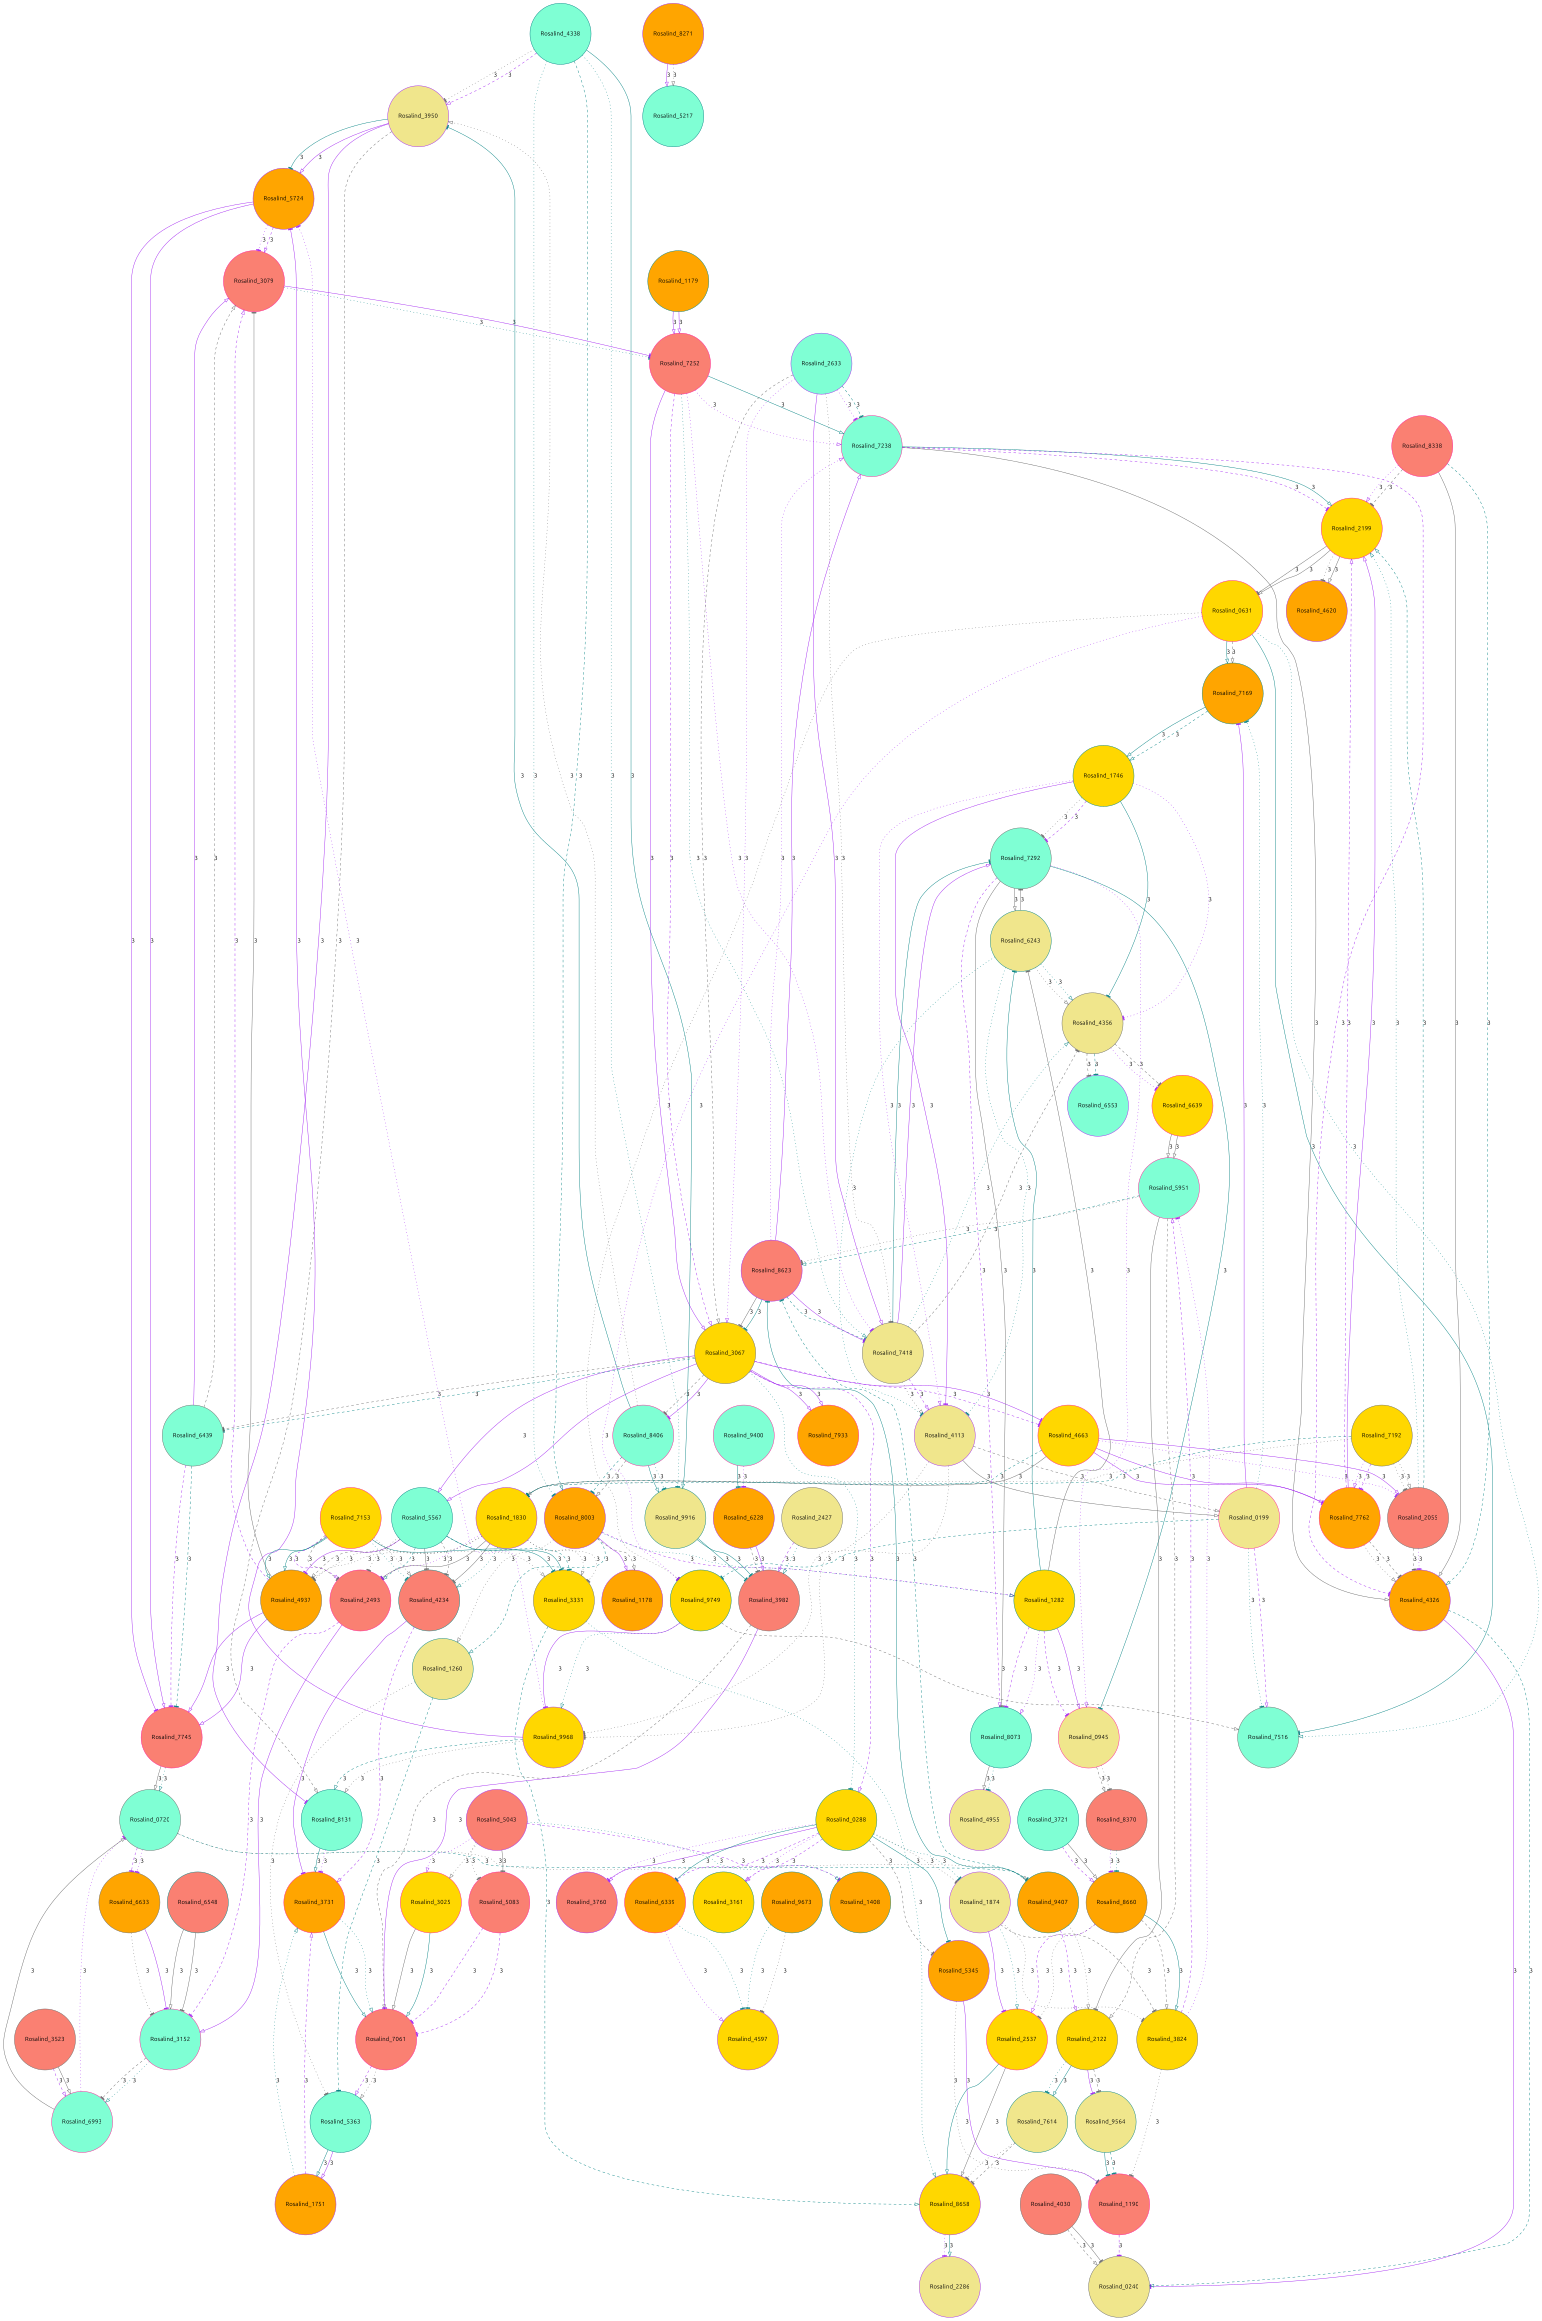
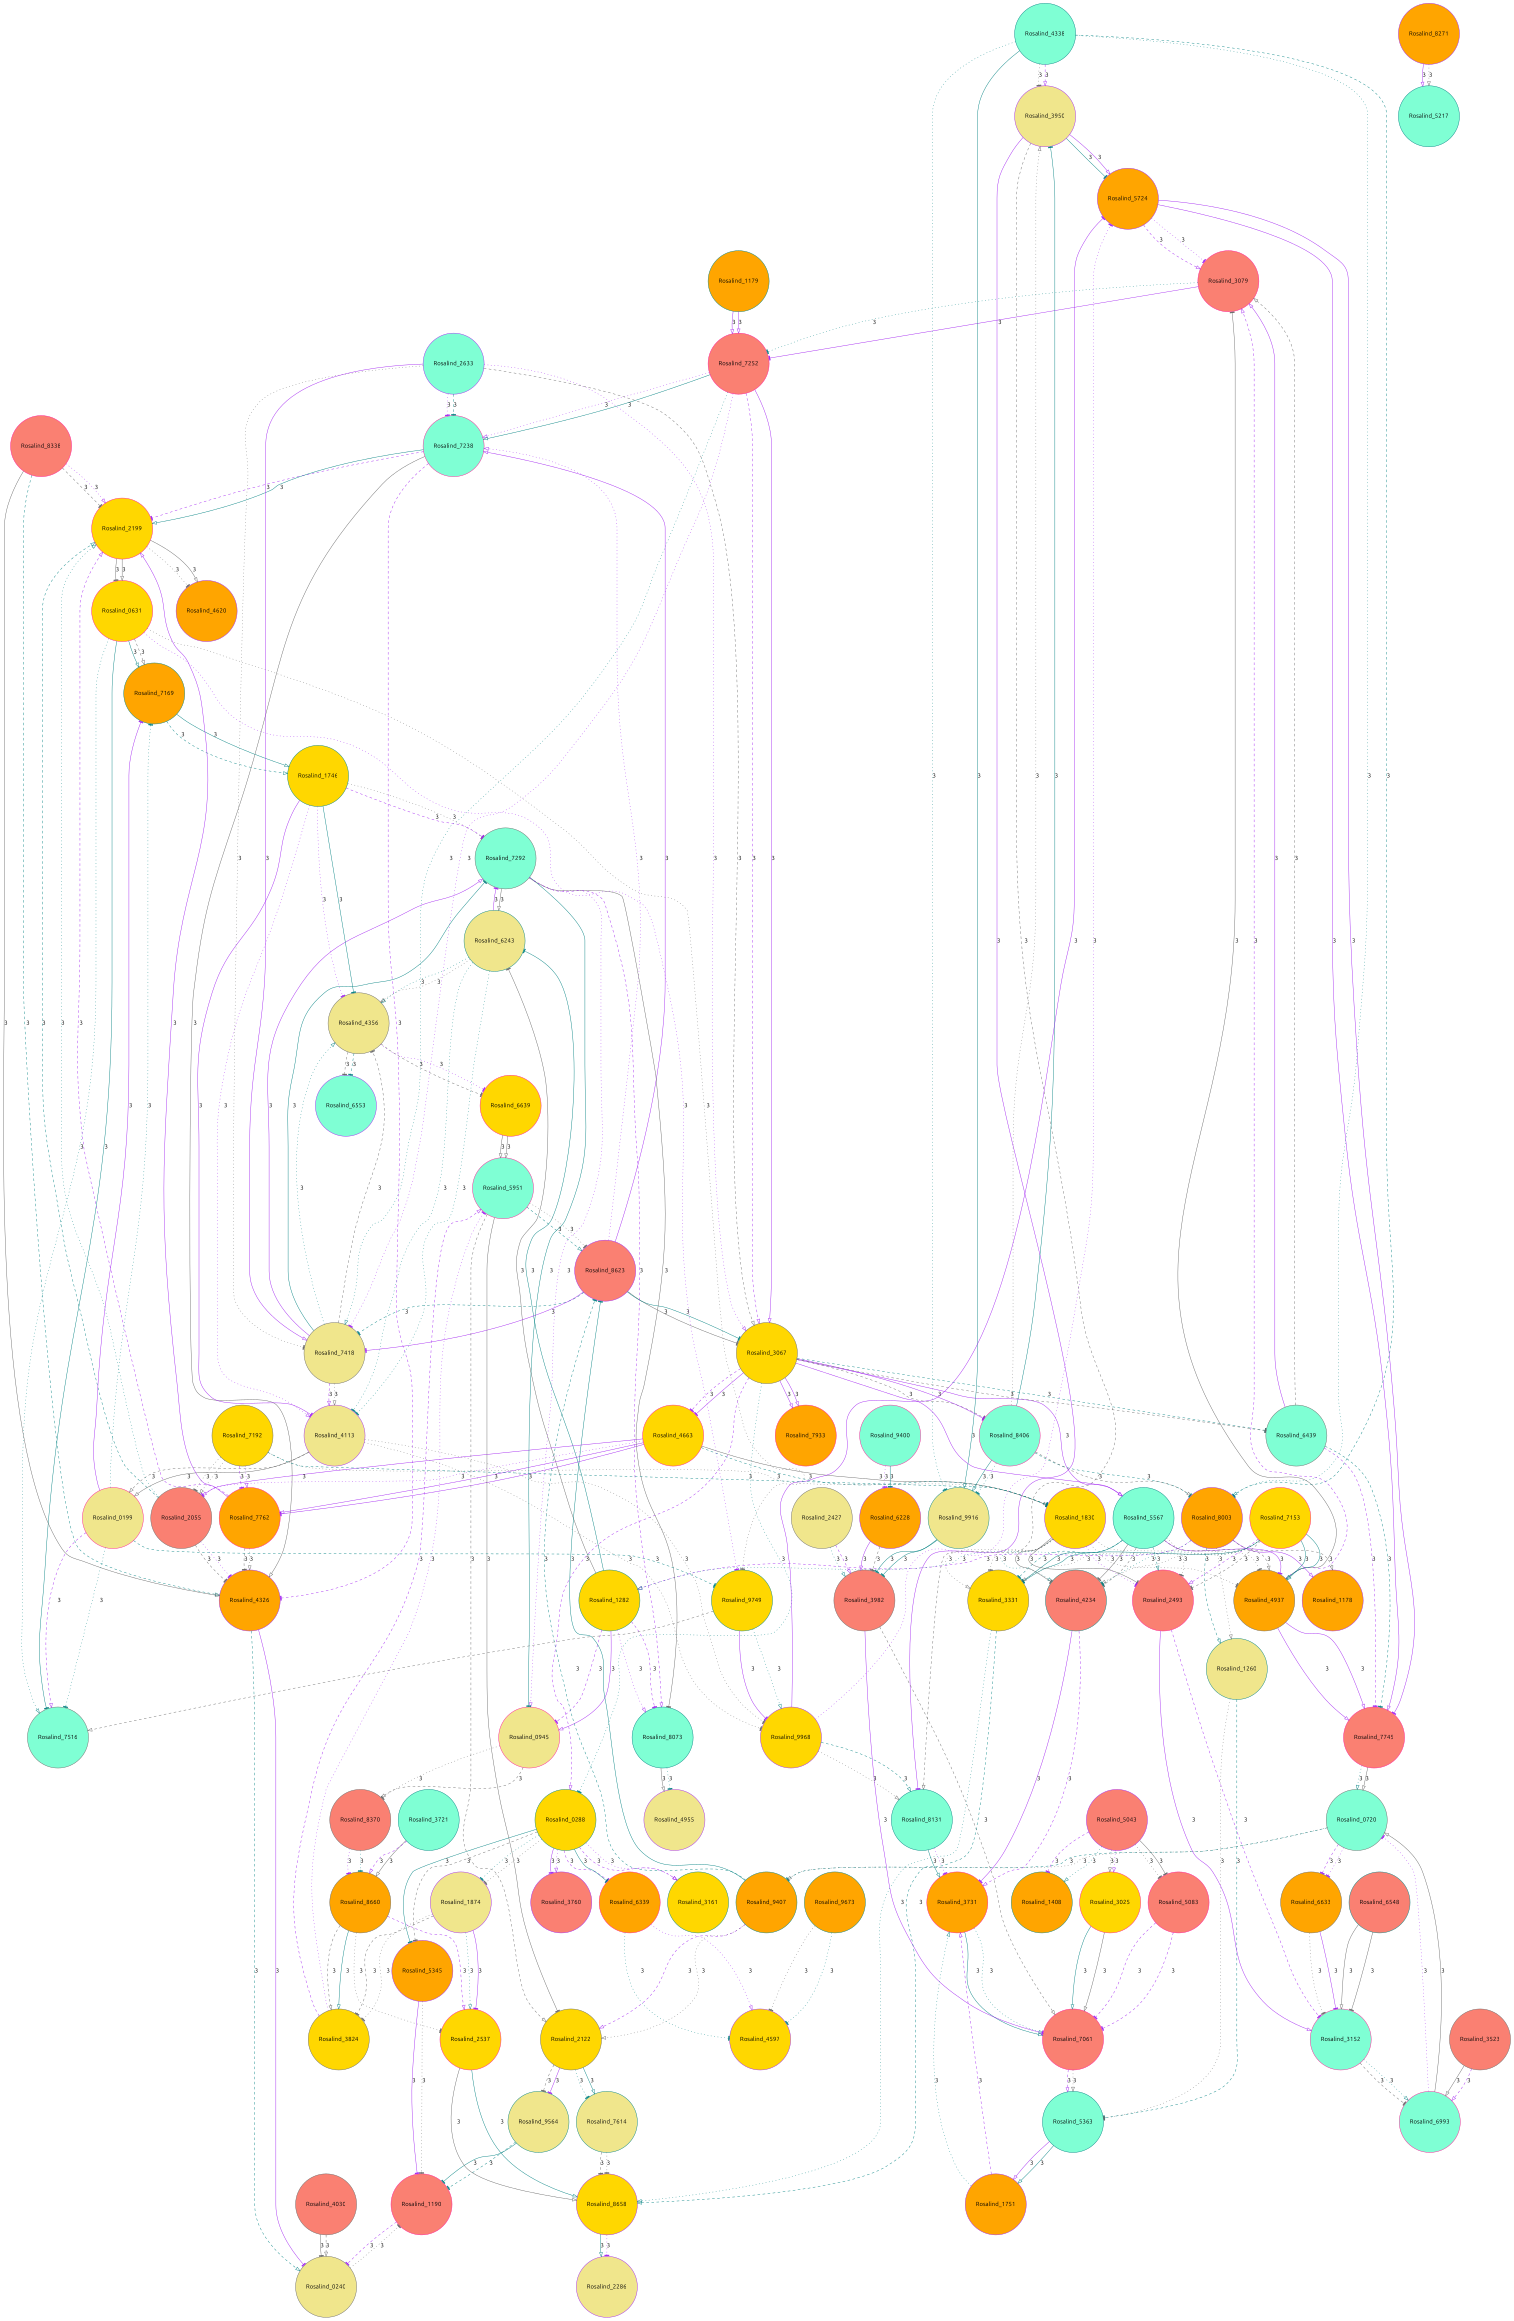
(1021, 901) -> (494, 900)
(1149, 2122) -> (375, 2248)
